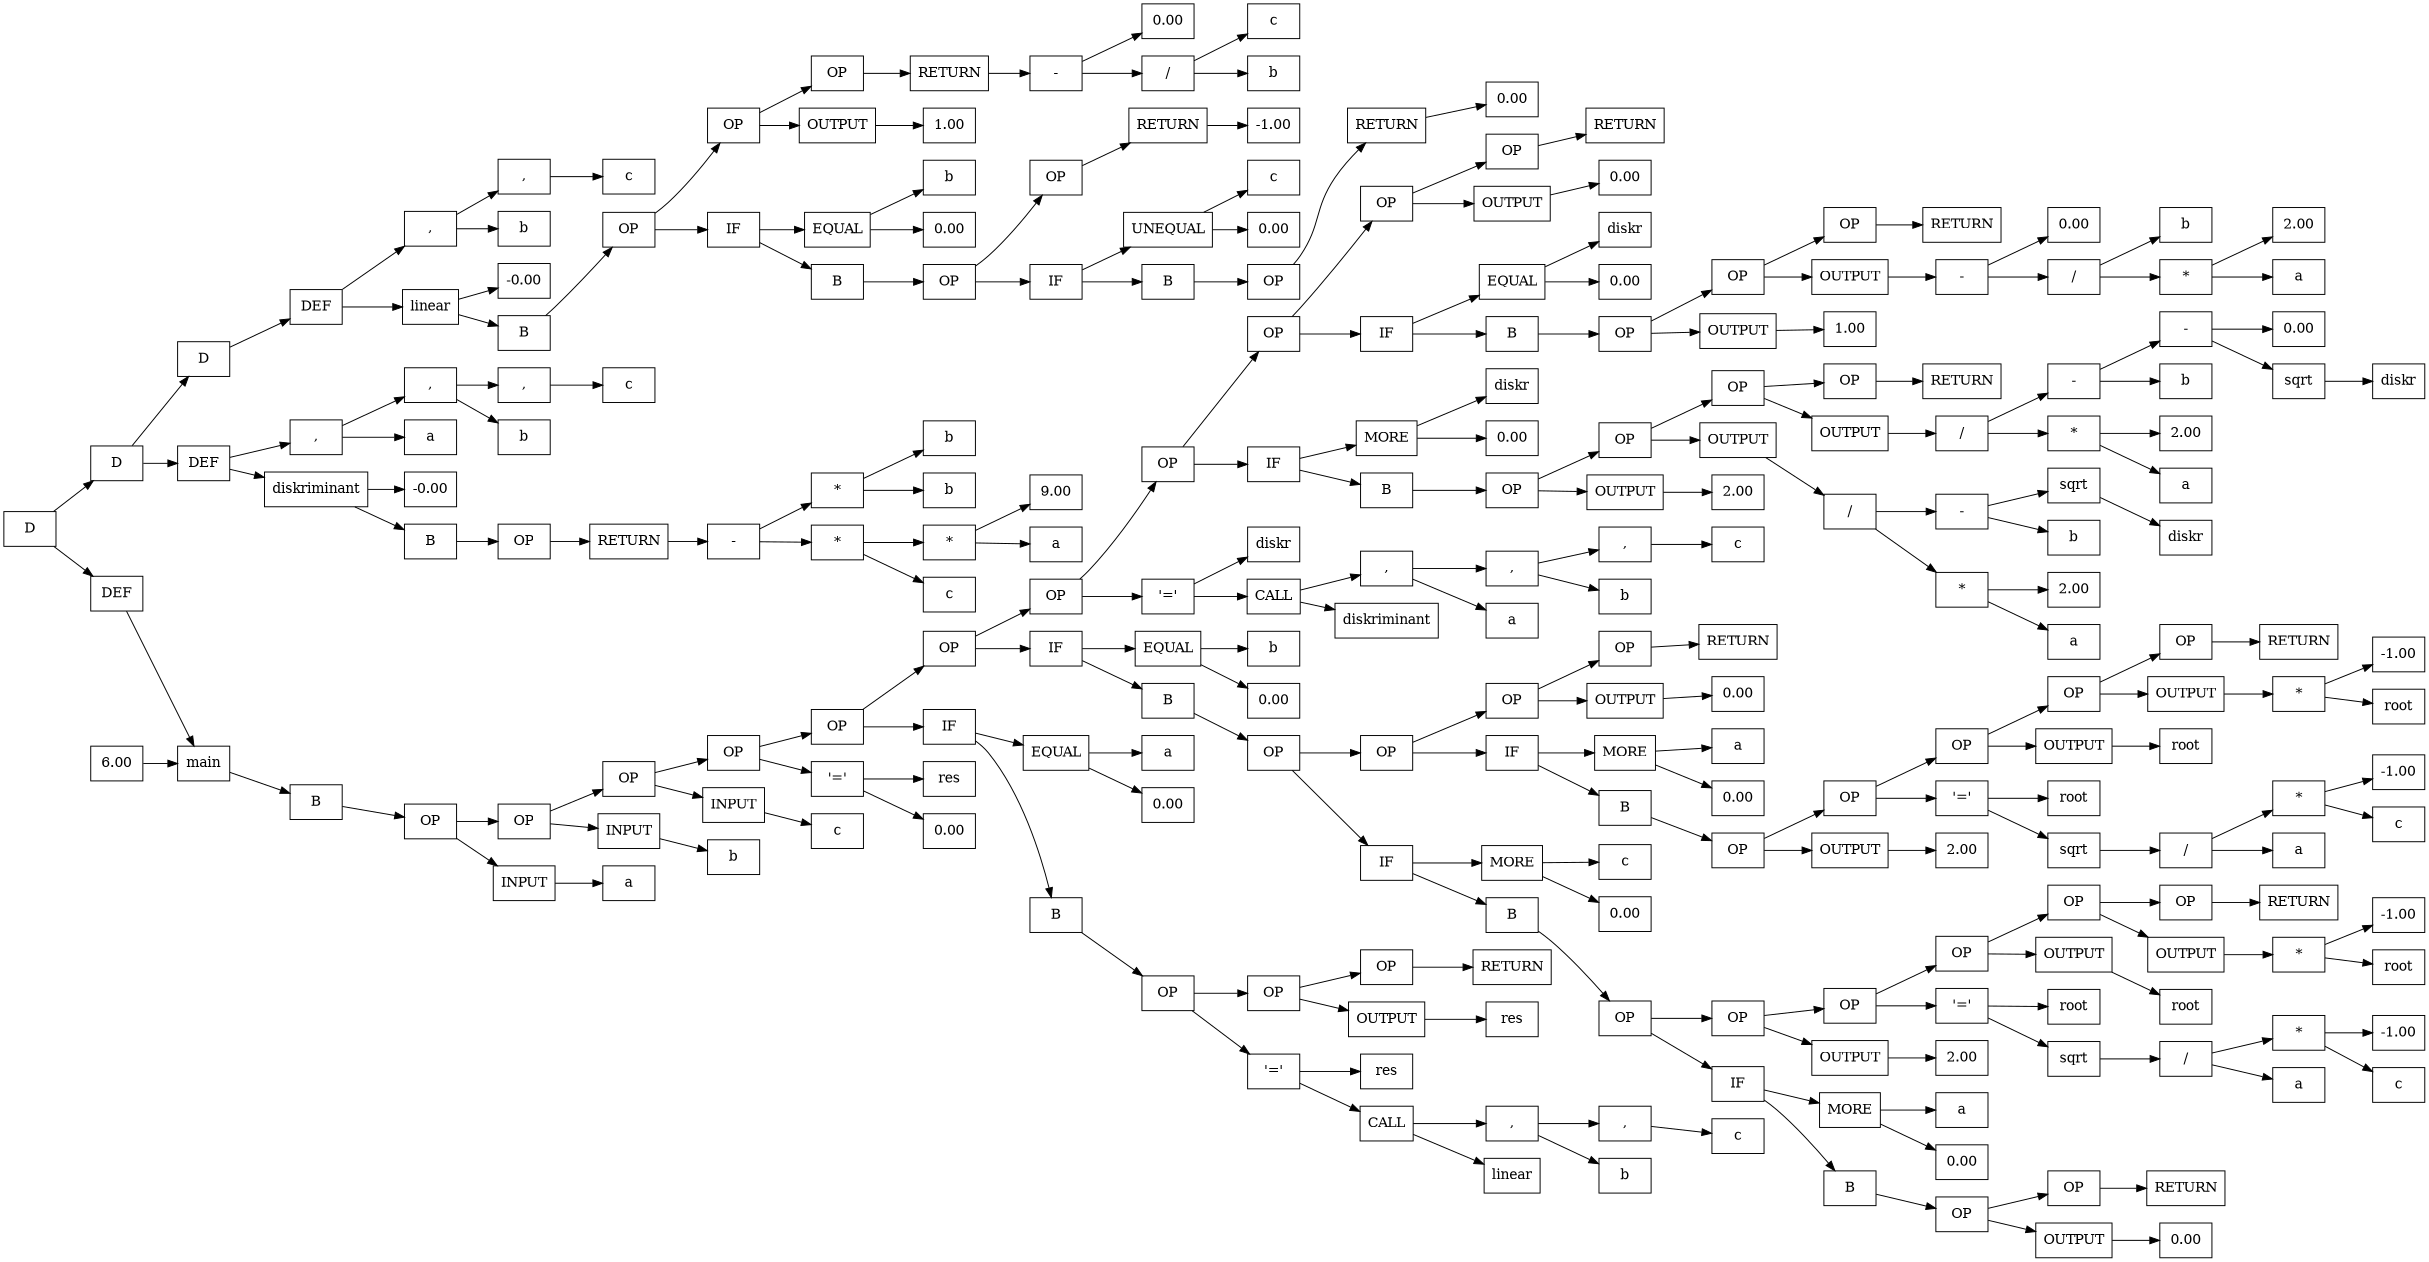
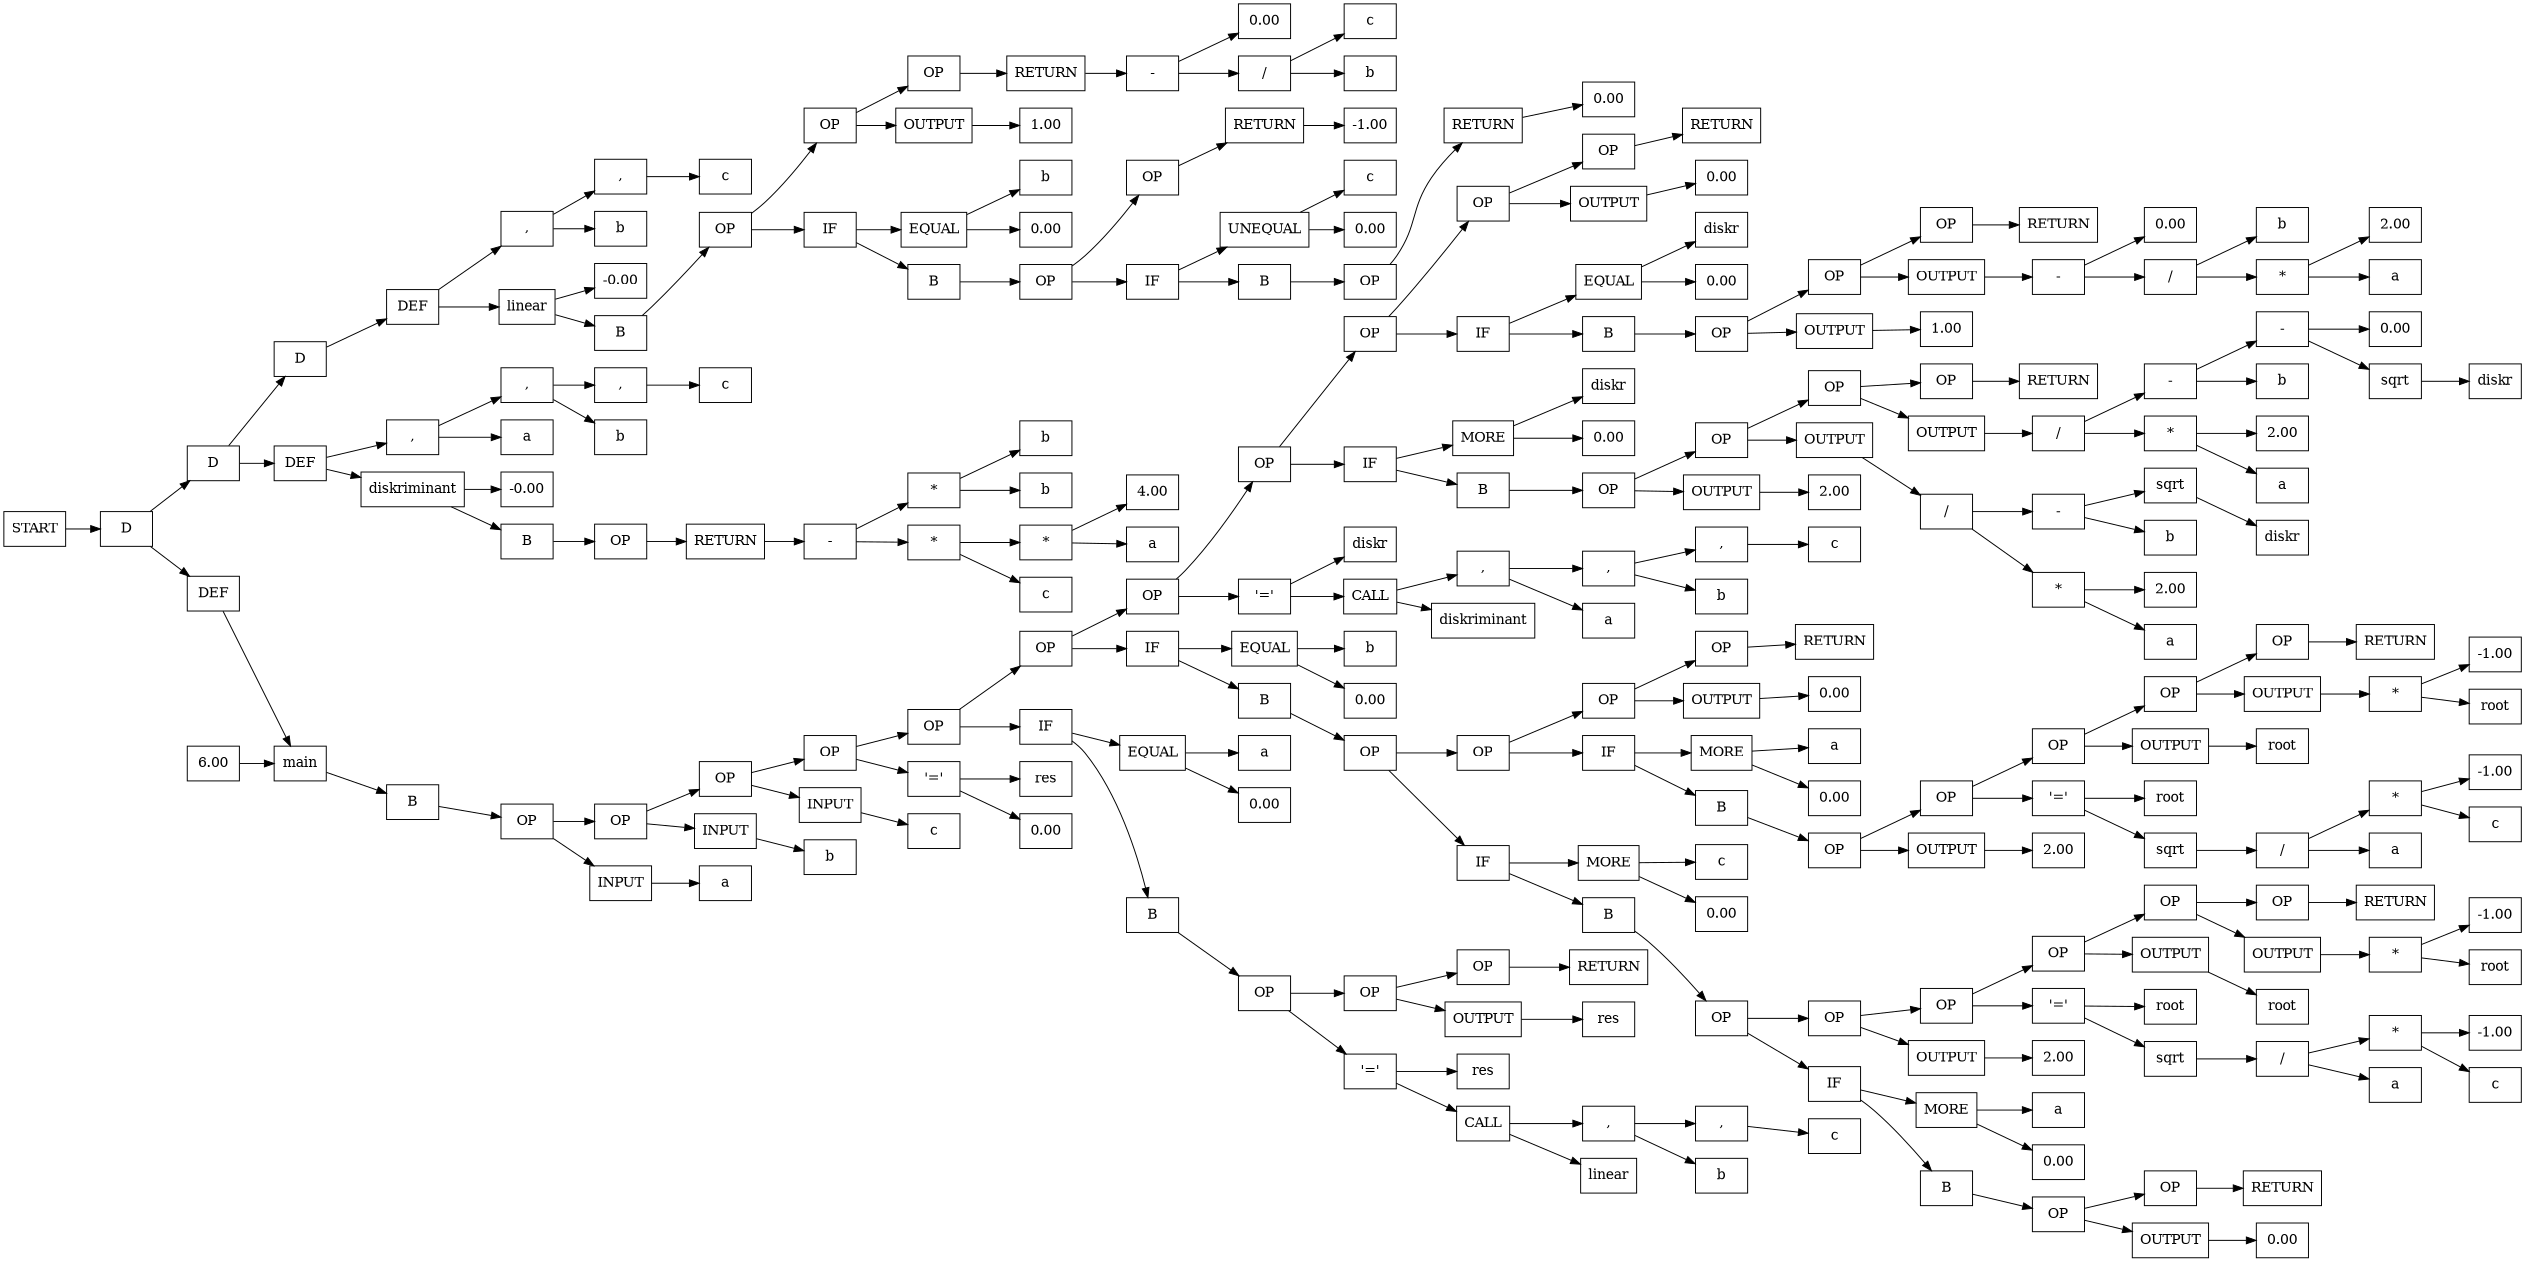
(1056, 492) -> (1153, 492)
none -> (35, 529)
